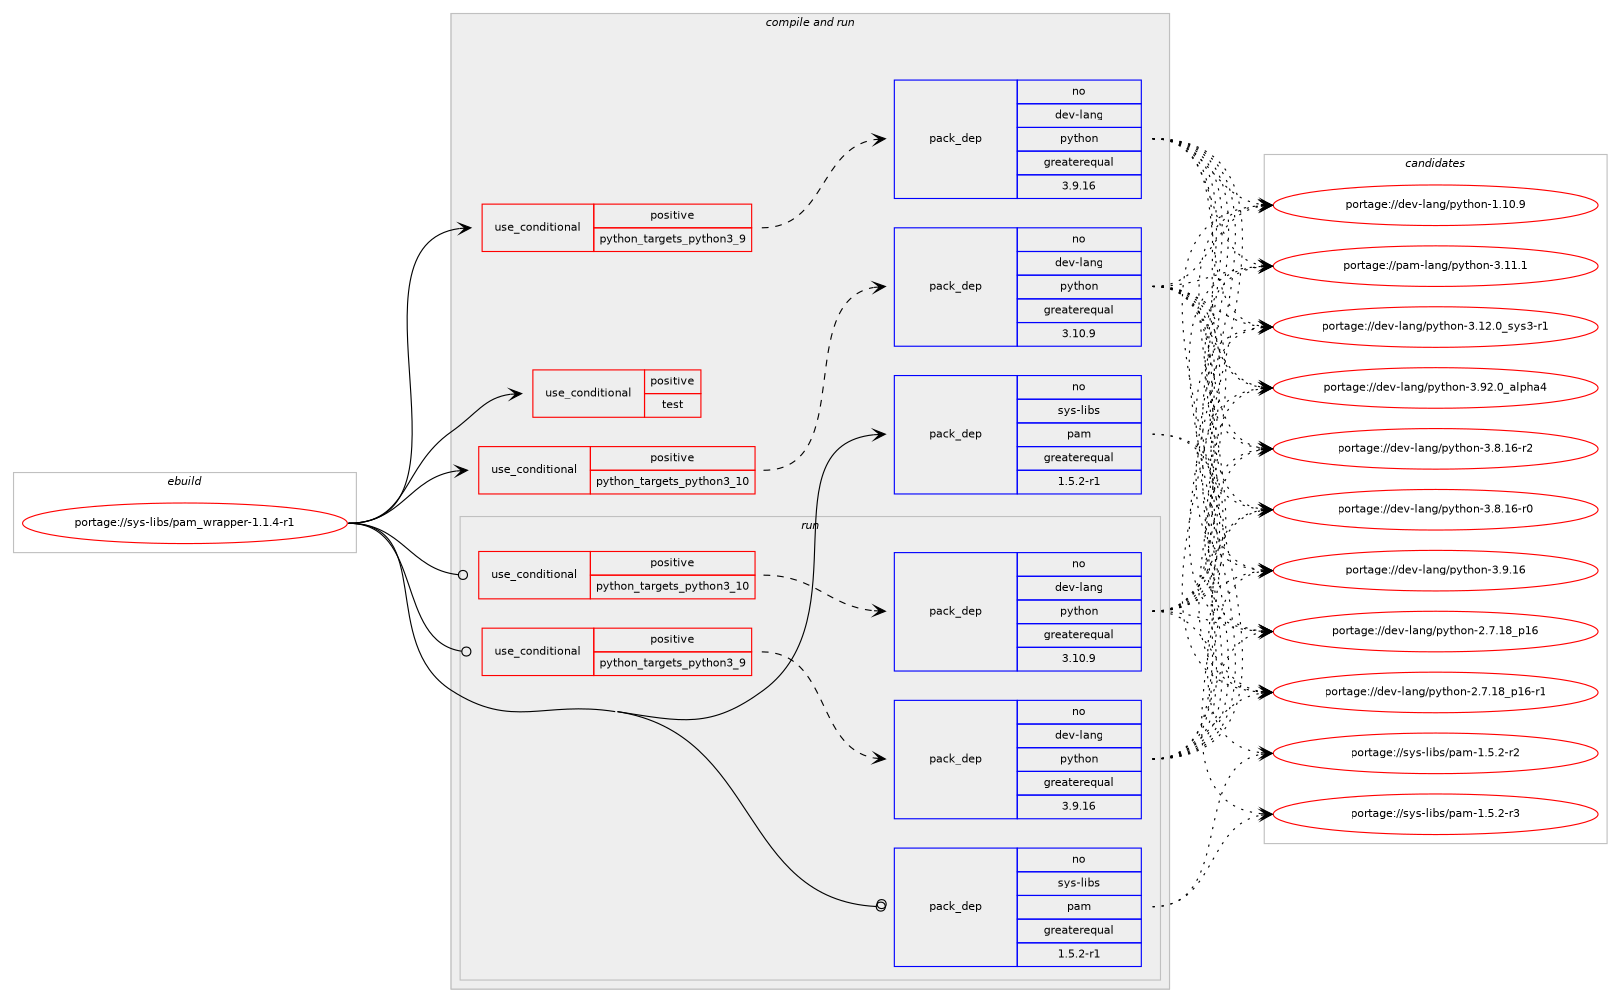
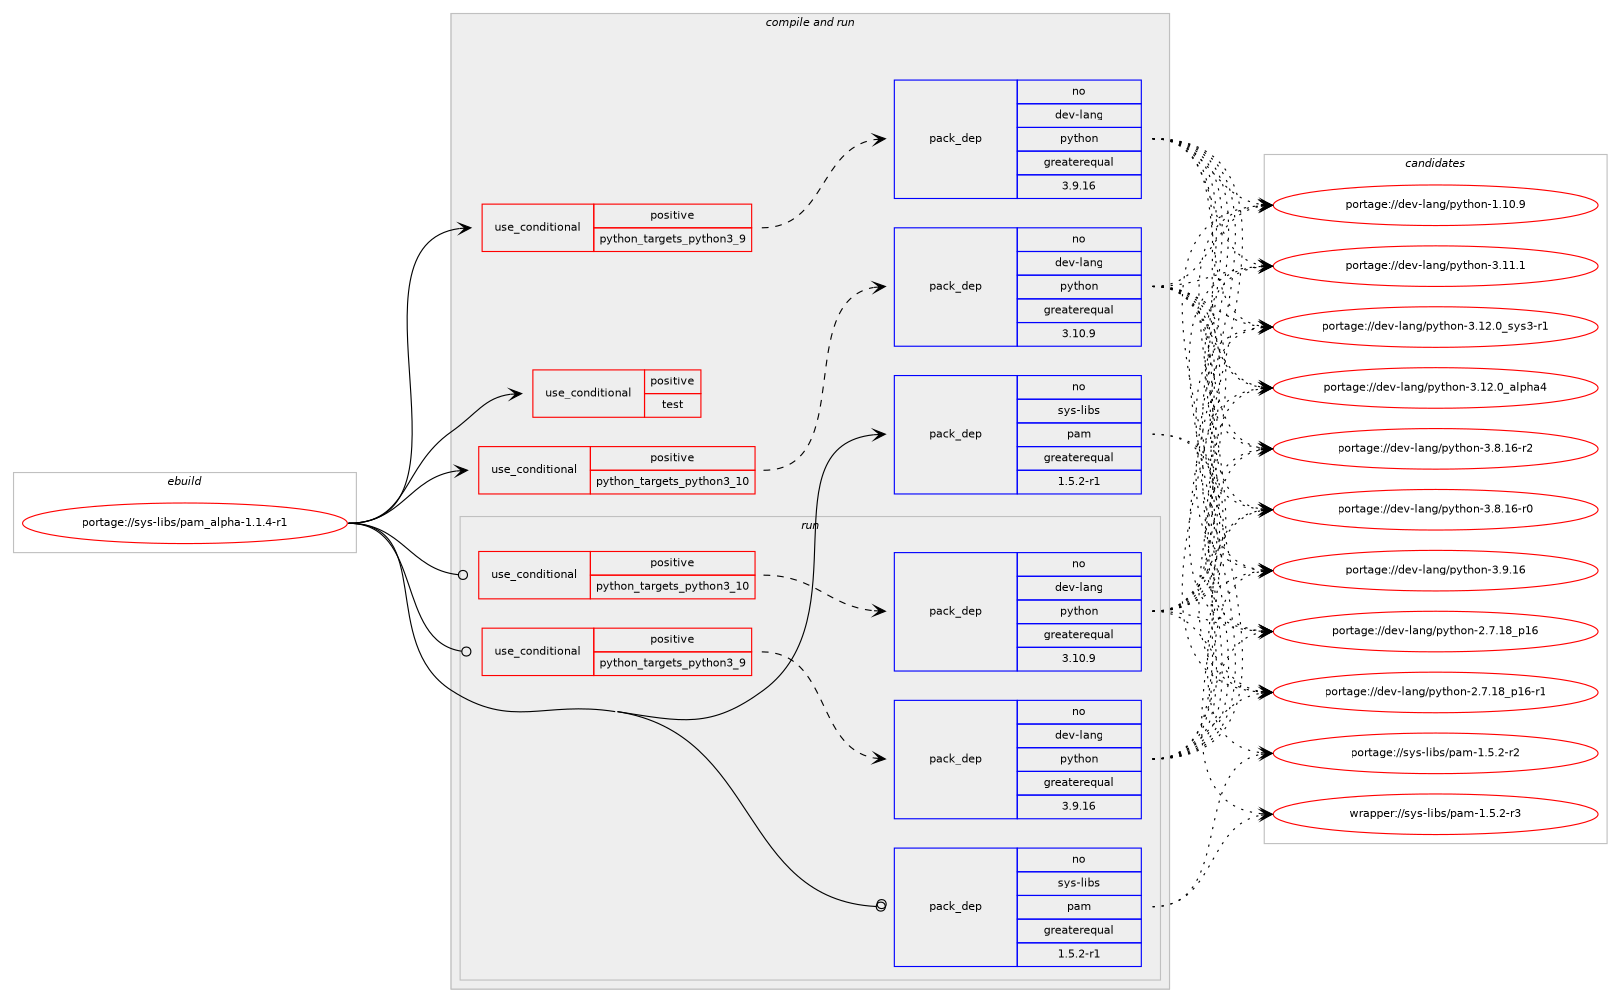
(1436, 266) -> (1436, 266)
(1436, 388) -> (1436, 388)
(185, 523) -> (185, 523)
(1436, 814) -> (1436, 814)
